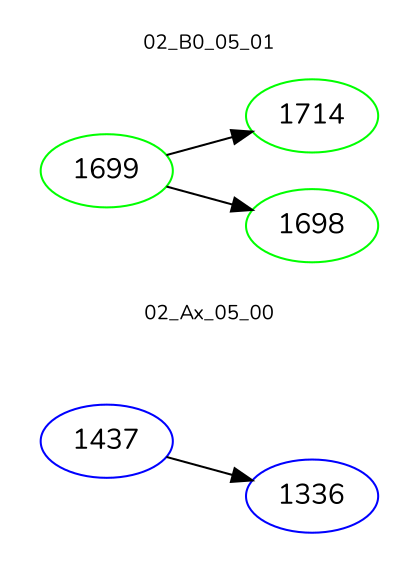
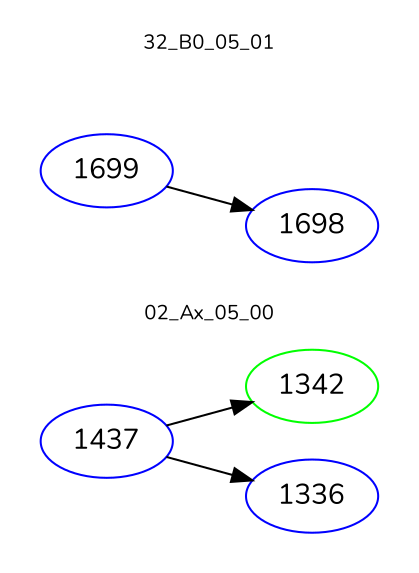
(209, 44) -> (209, 44)
(312, 116) -> none
(107, 171) -> (107, 171)
(312, 226) -> (312, 226)
none -> (312, 386)
